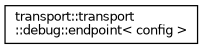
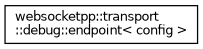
(101, 25) -> (101, 25)
